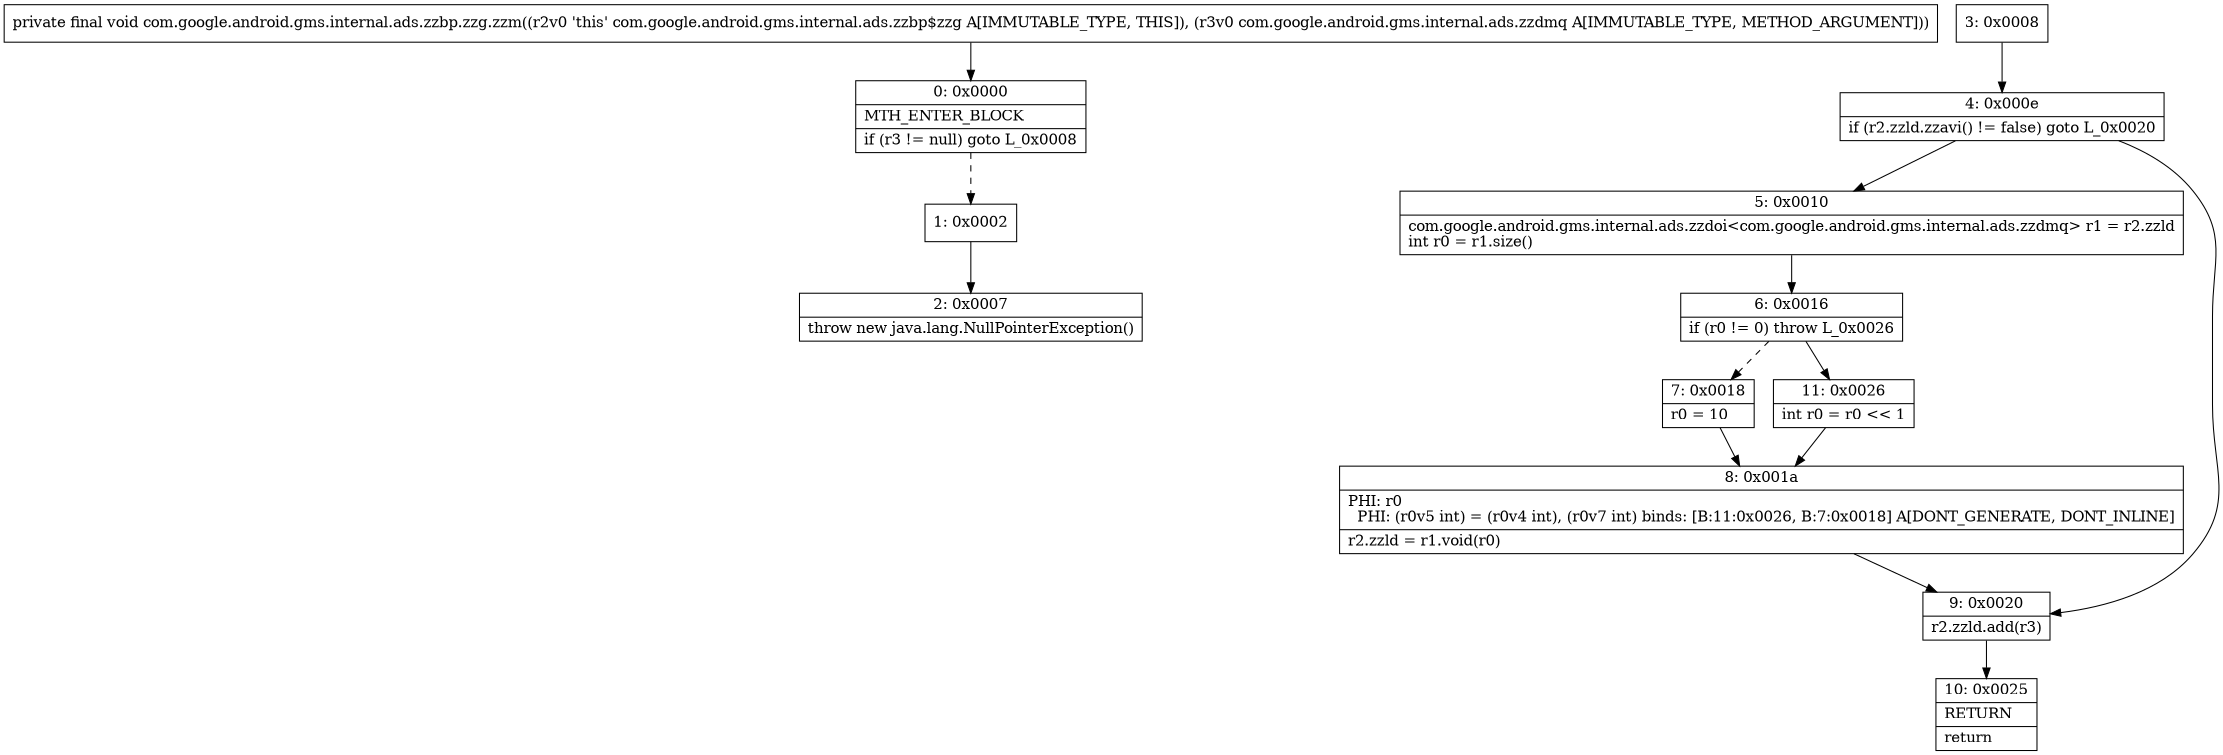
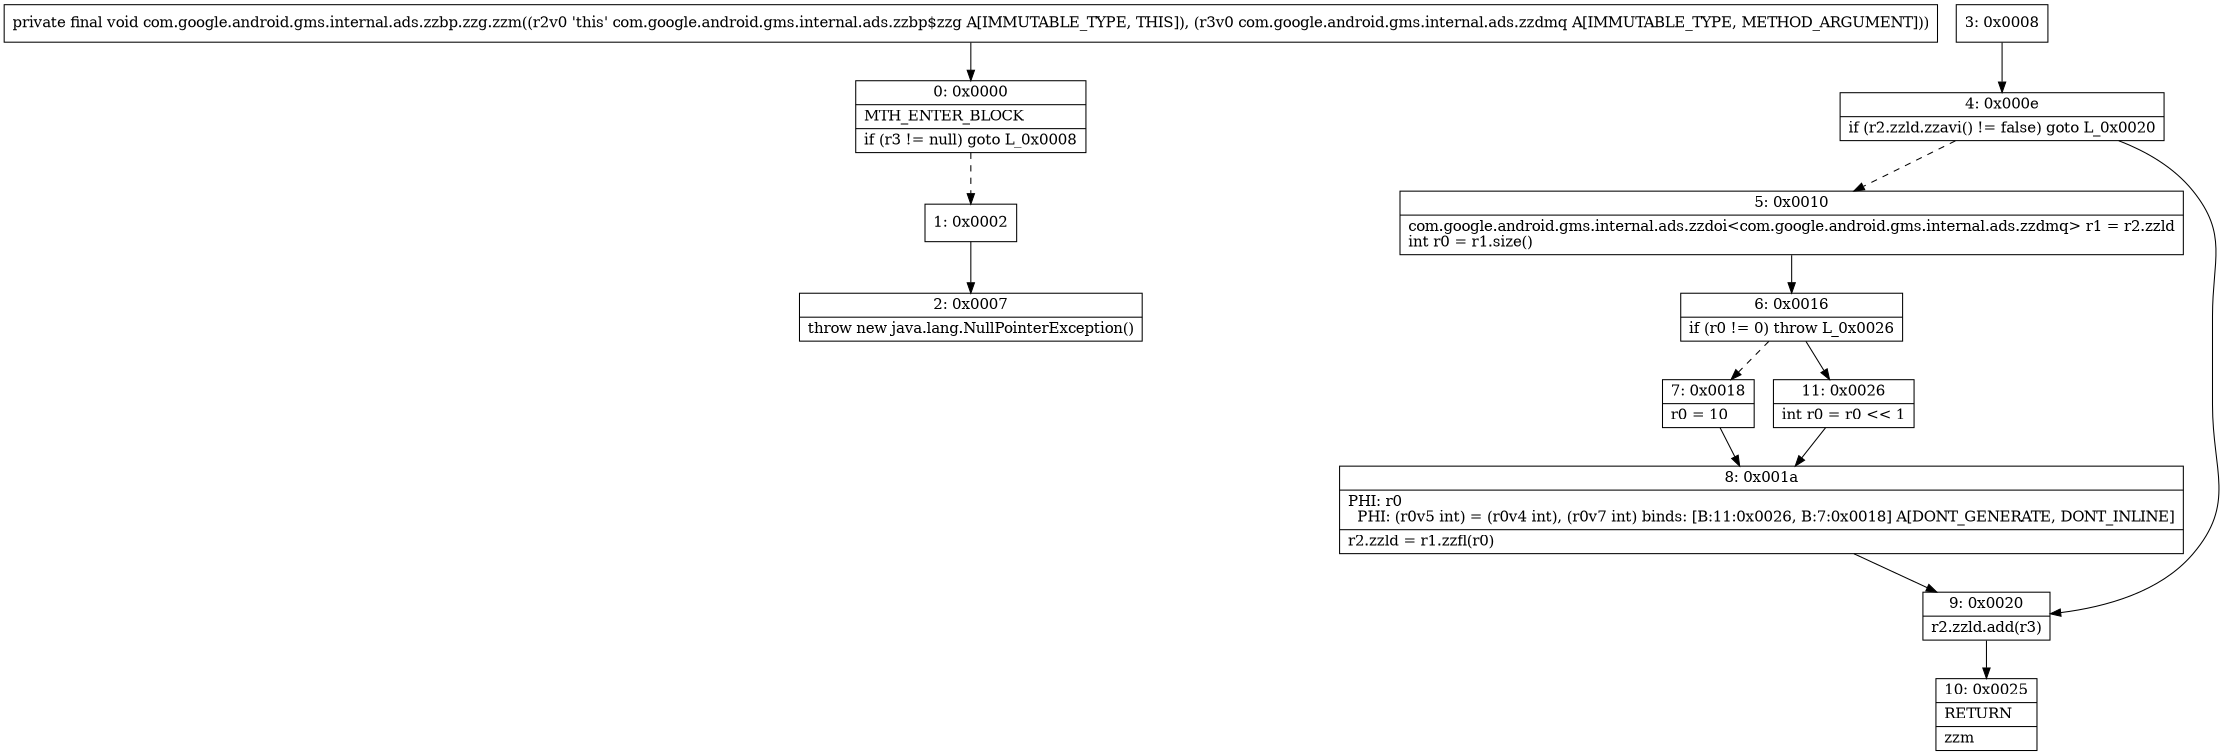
(1909, 164) -> (1909, 164)
(1424, 541) -> (1421, 541)
(1968, 738) -> (1959, 738)
